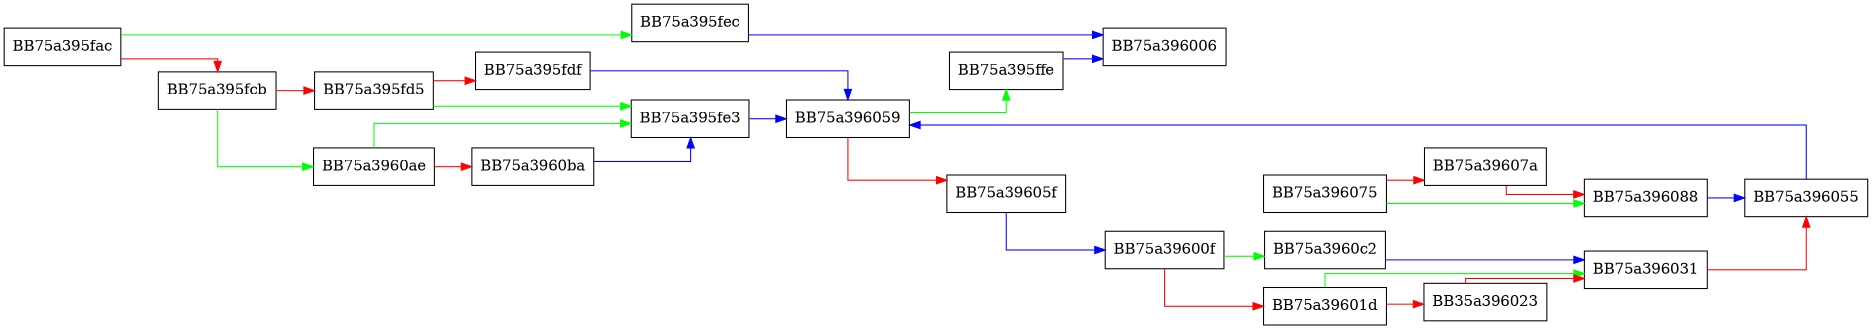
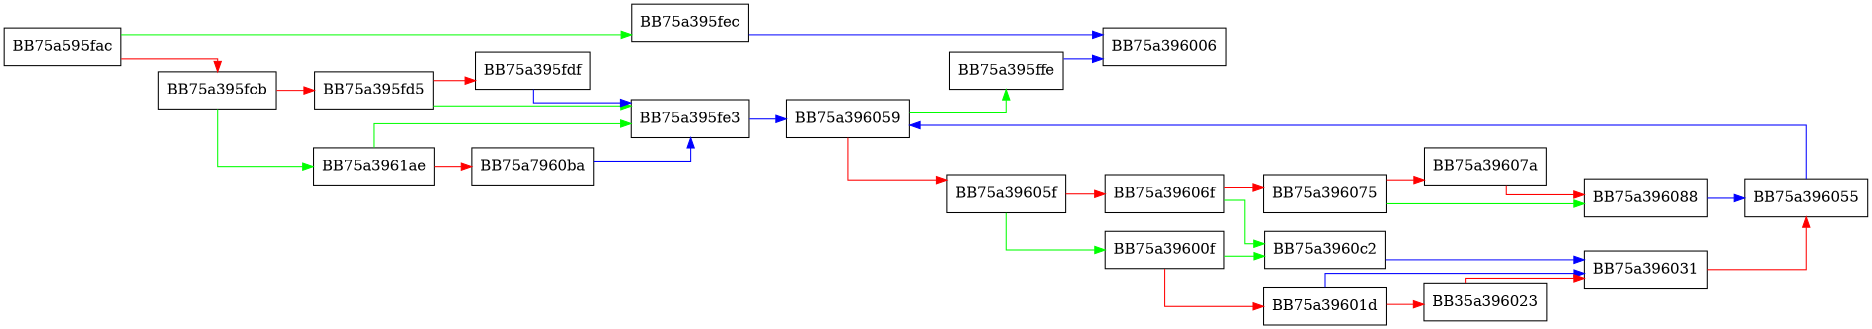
(63, 47) -> (63, 47)
(728, 71) -> (570, 103)
(374, 167) -> (374, 167)
(533, 167) -> (533, 167)
none -> (1165, 194)
(1032, 250) -> (1032, 250)
(1443, 274) -> (1443, 274)
